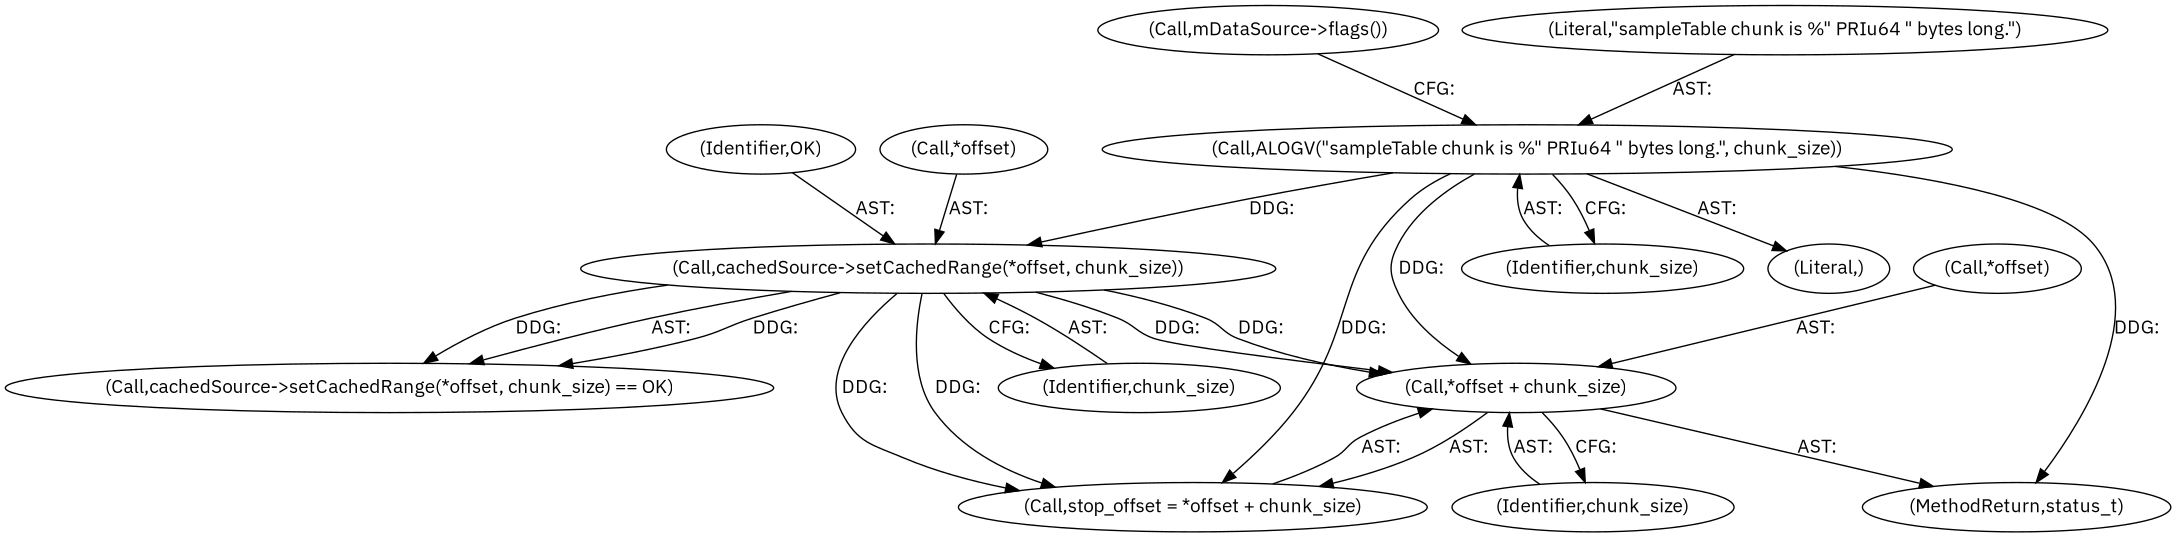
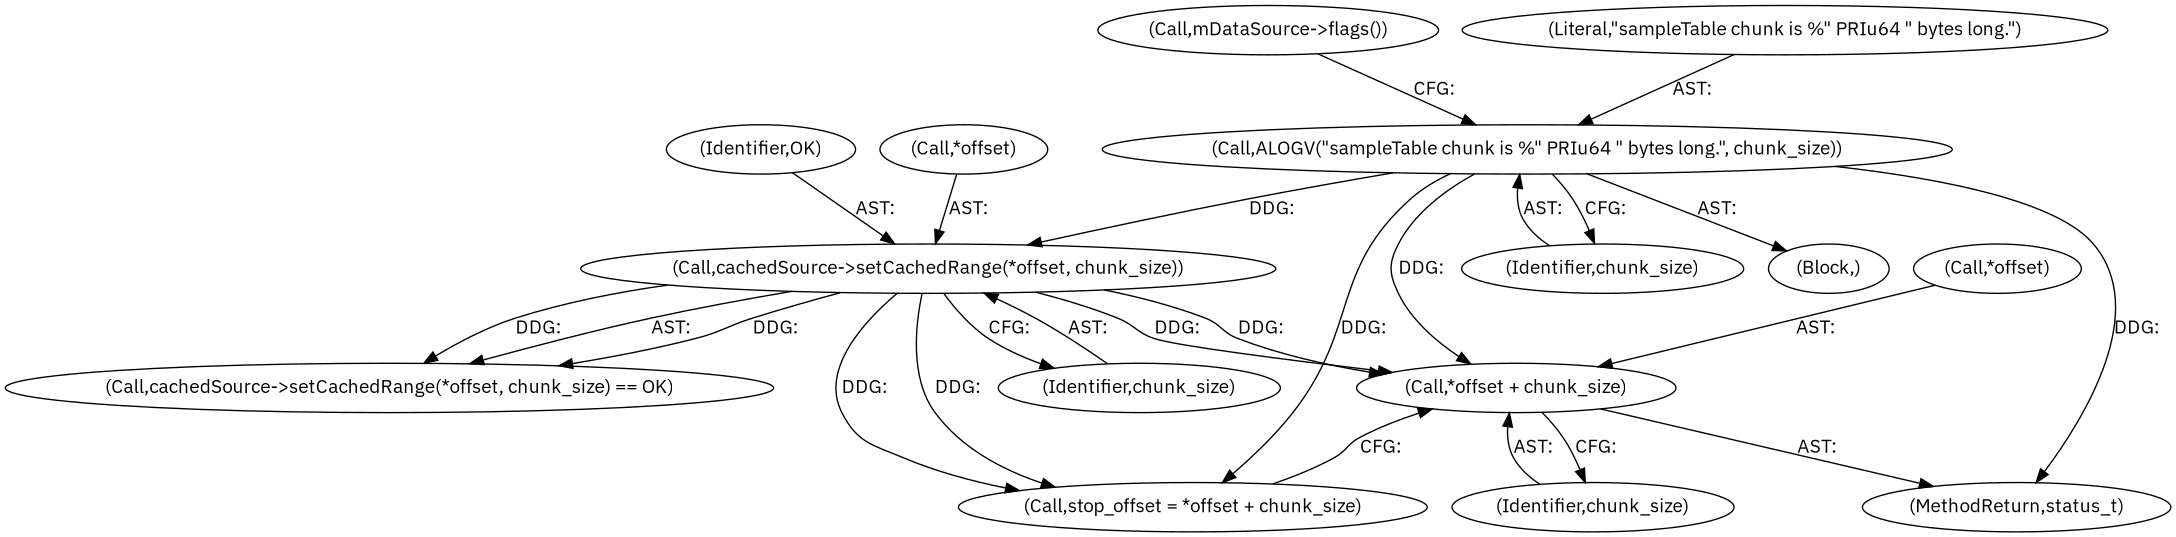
(1829, 269) -> (1829, 269)
(1383, 448) -> (1383, 448)
(1414, 457) -> none
